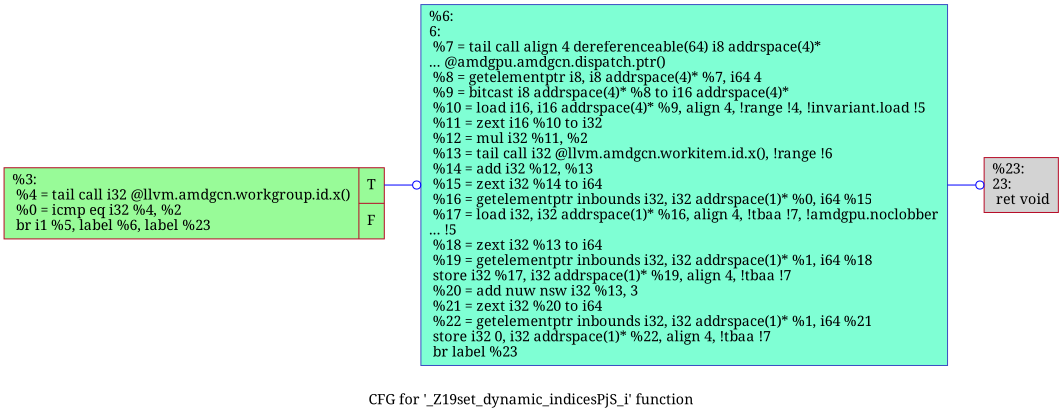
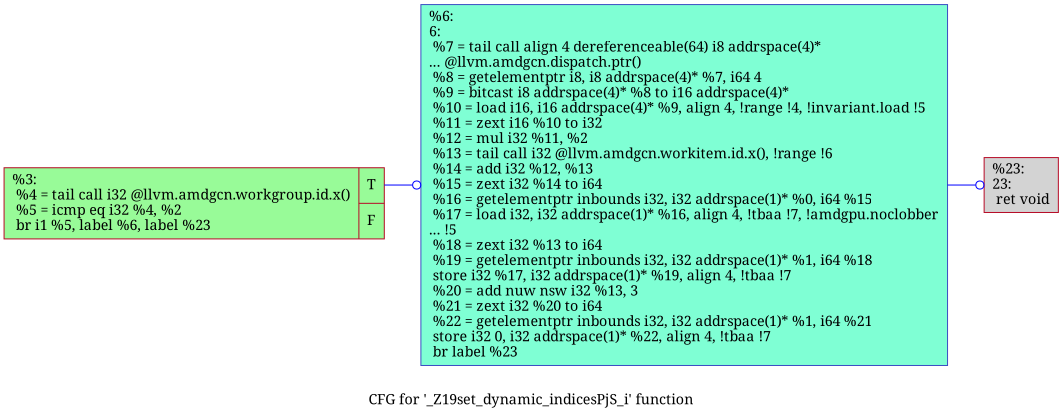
(547, 63) -> (535, 63)
(97, 210) -> (97, 210)
